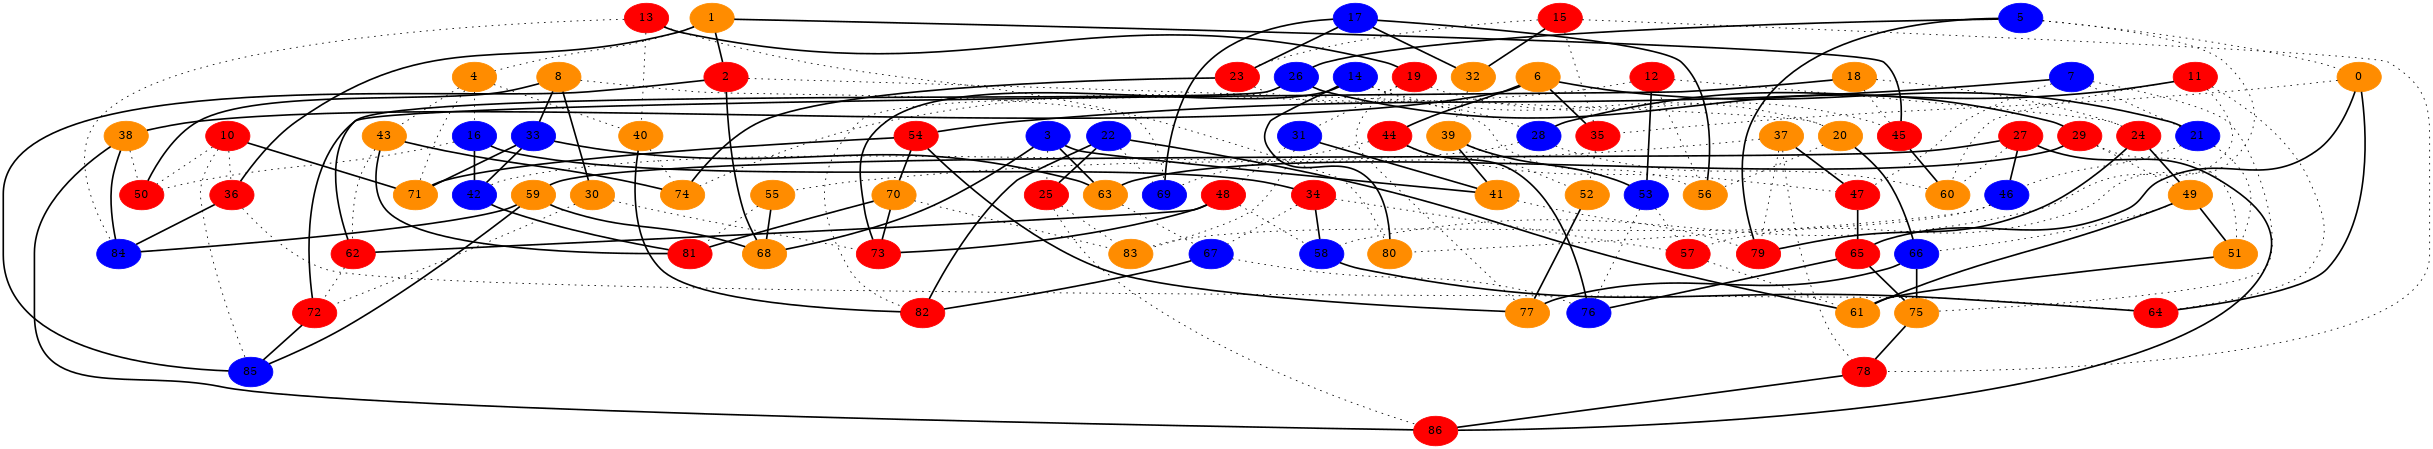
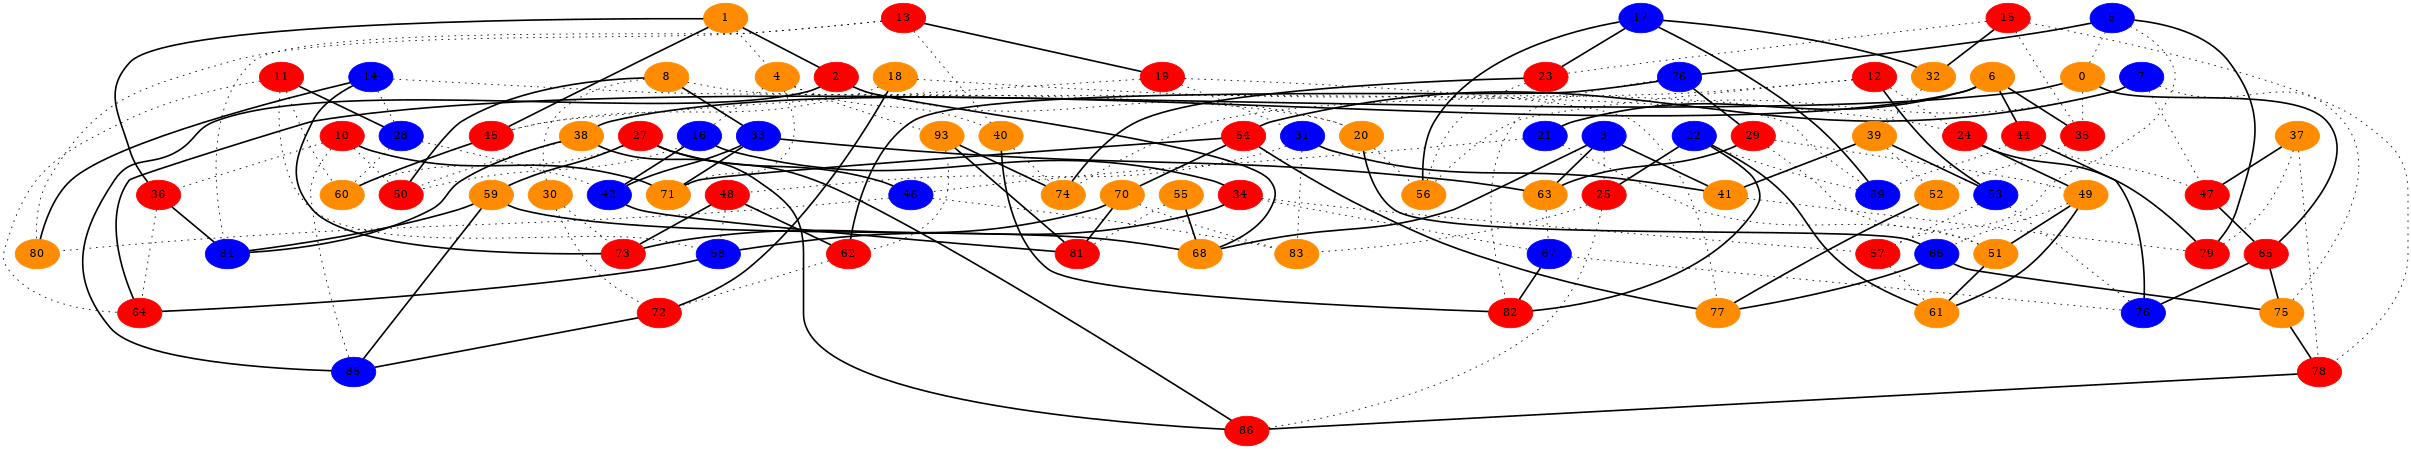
(384, 136) -> (942, 136)
(576, 136) -> (564, 109)
(1107, 164) -> none
